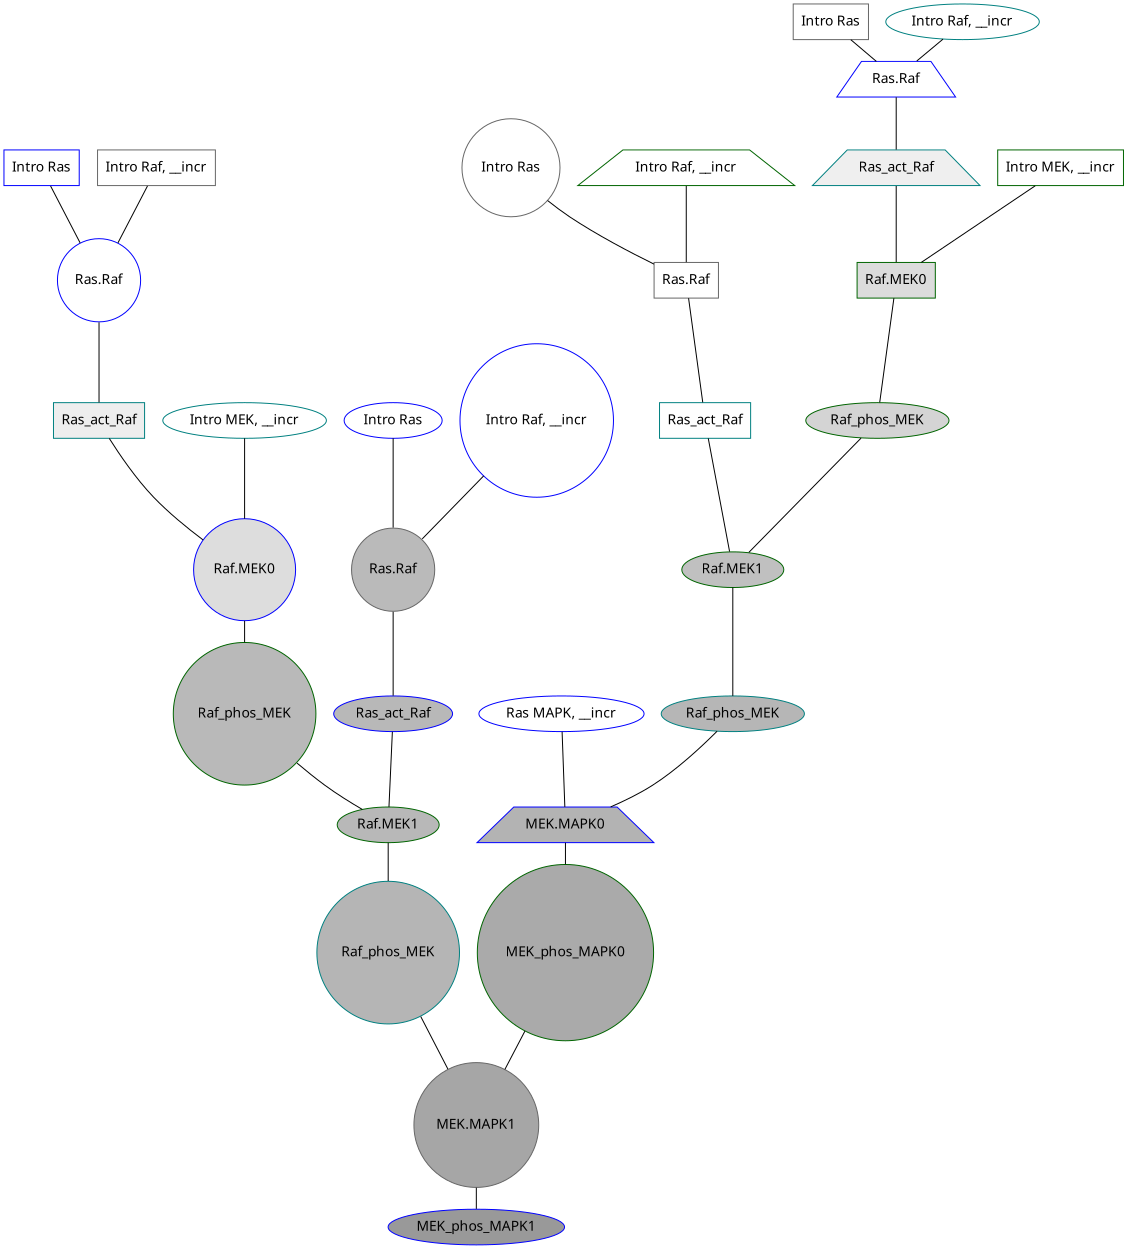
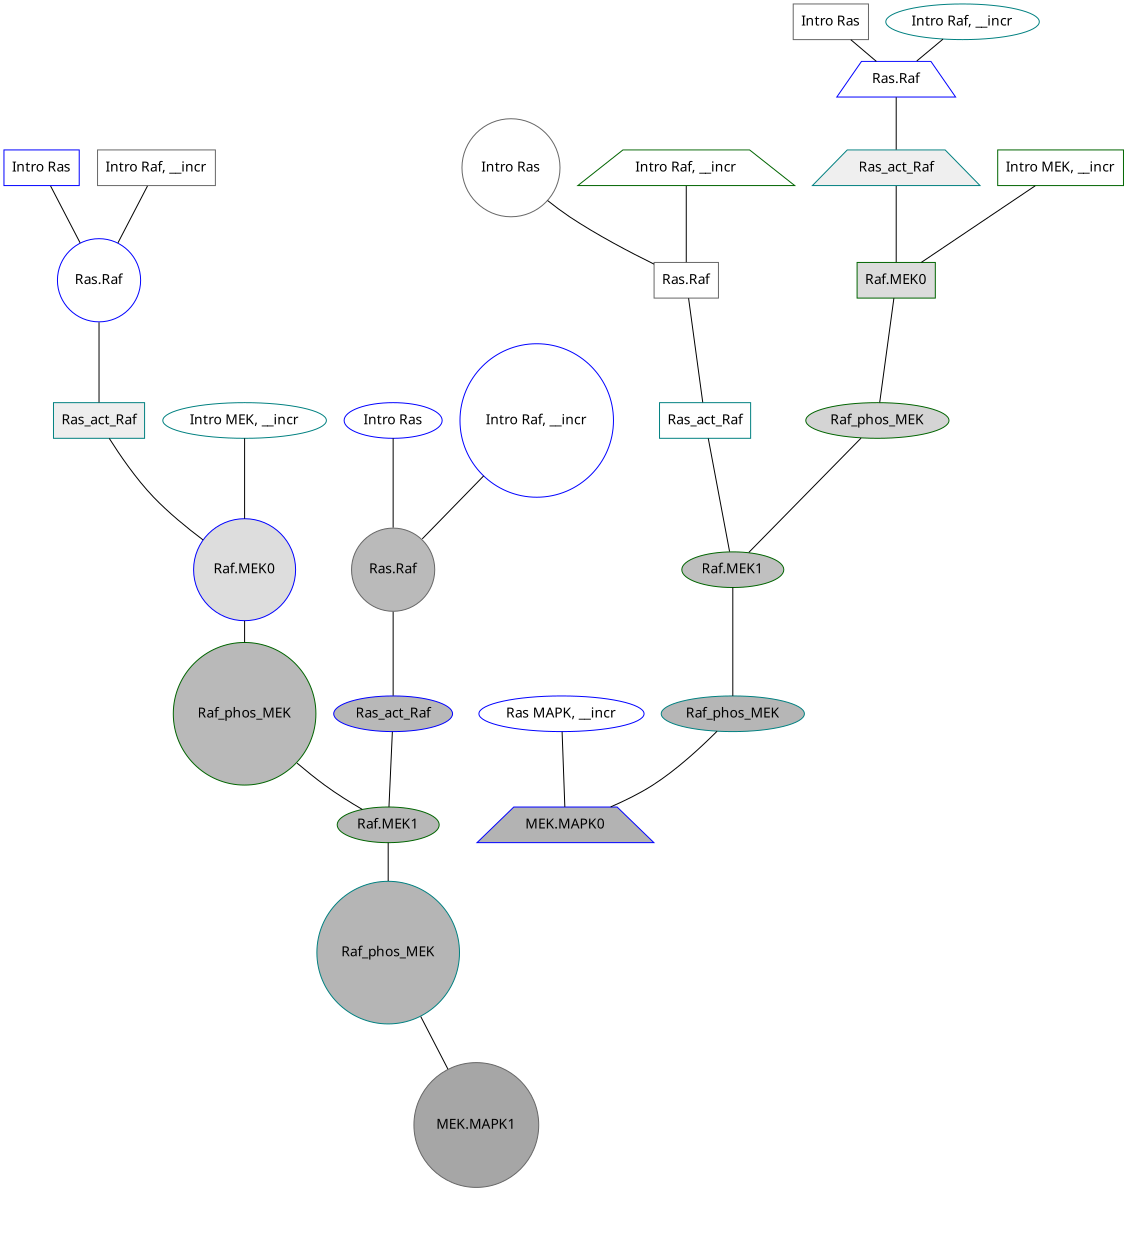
(565, 953) -> none
(476, 1227) -> none
